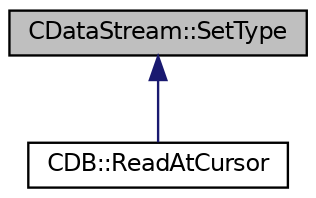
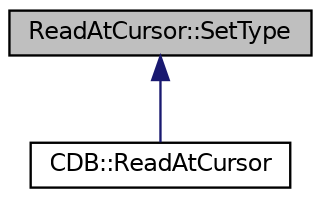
(158, 33) -> (160, 33)
